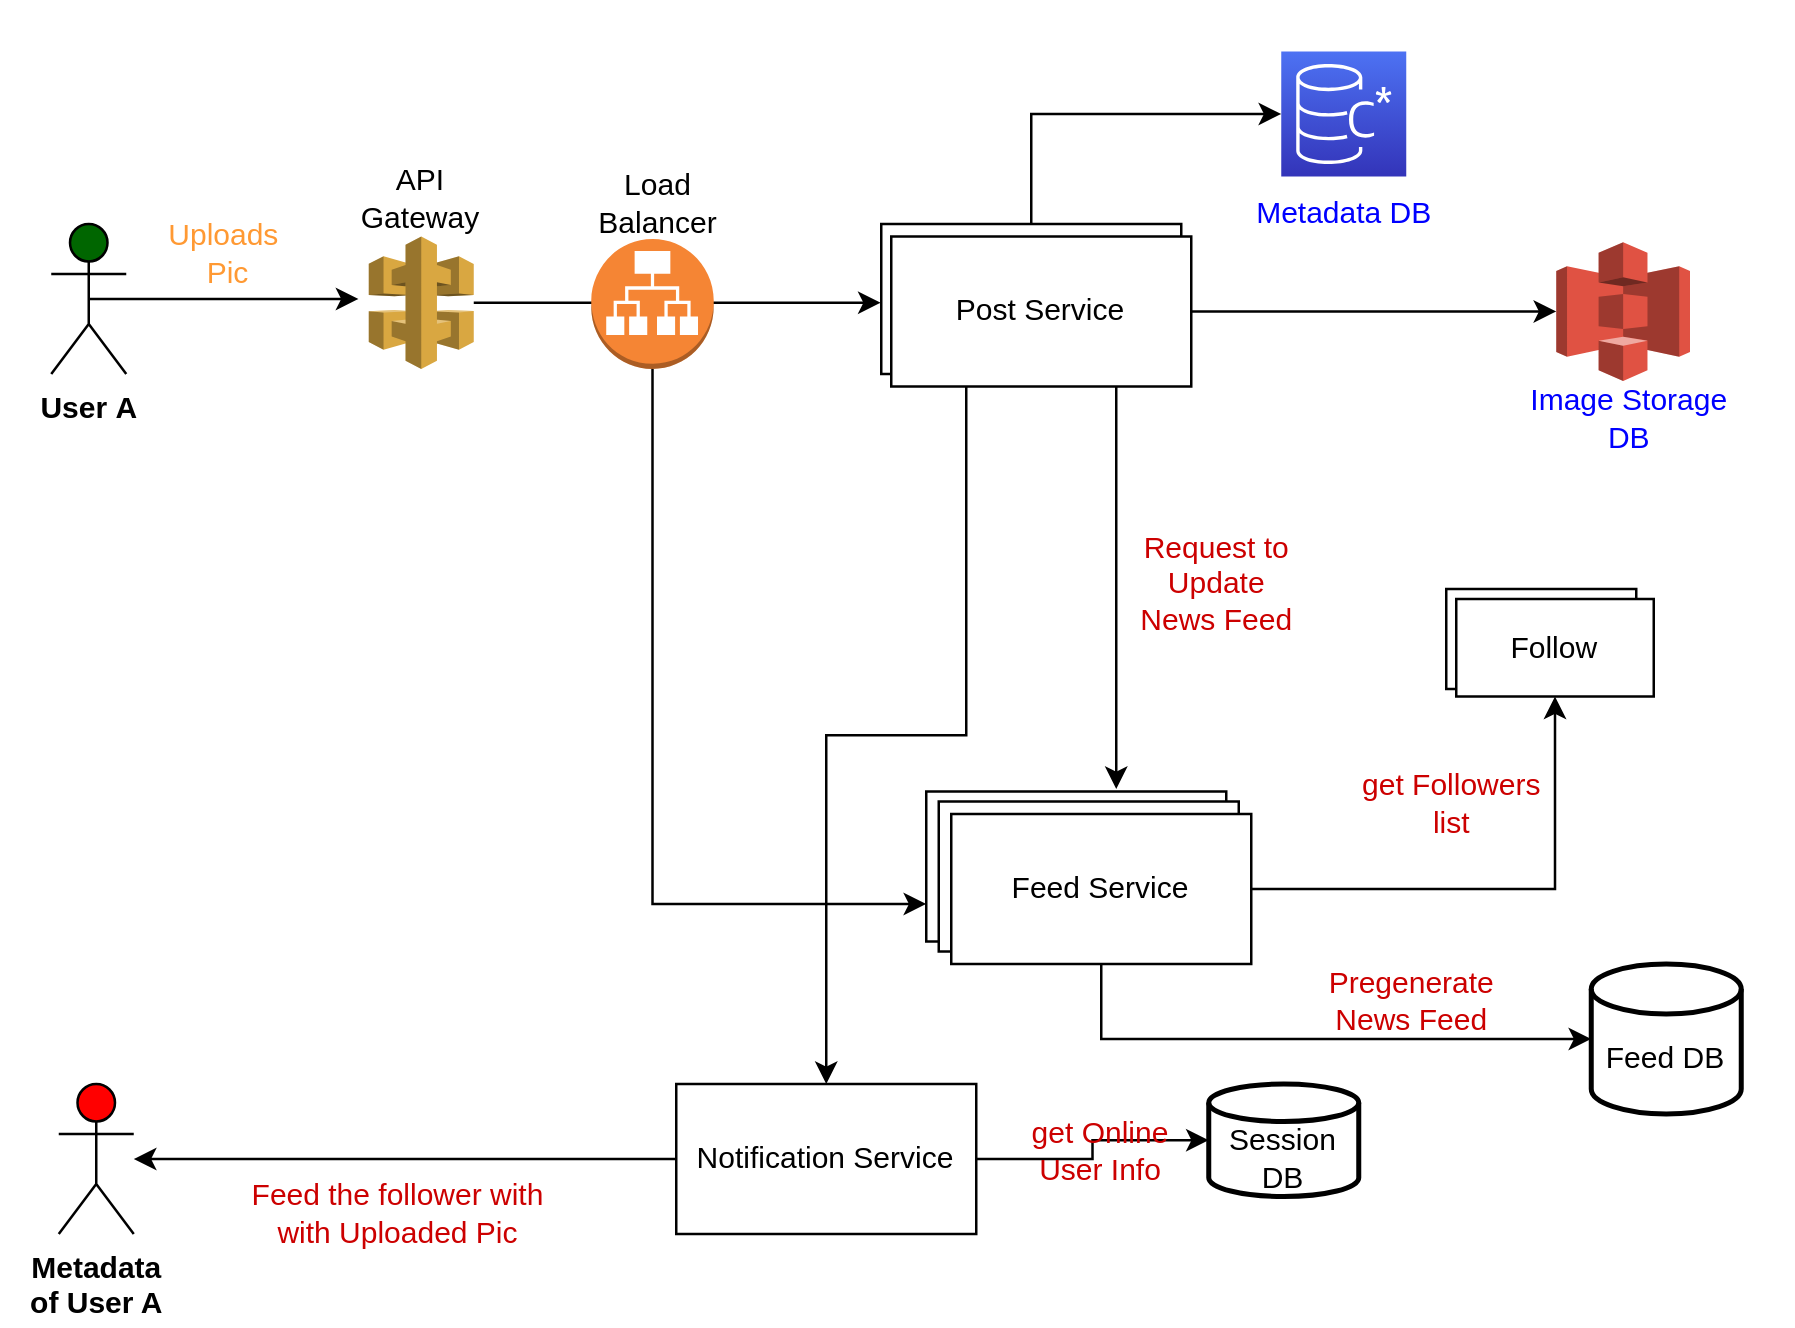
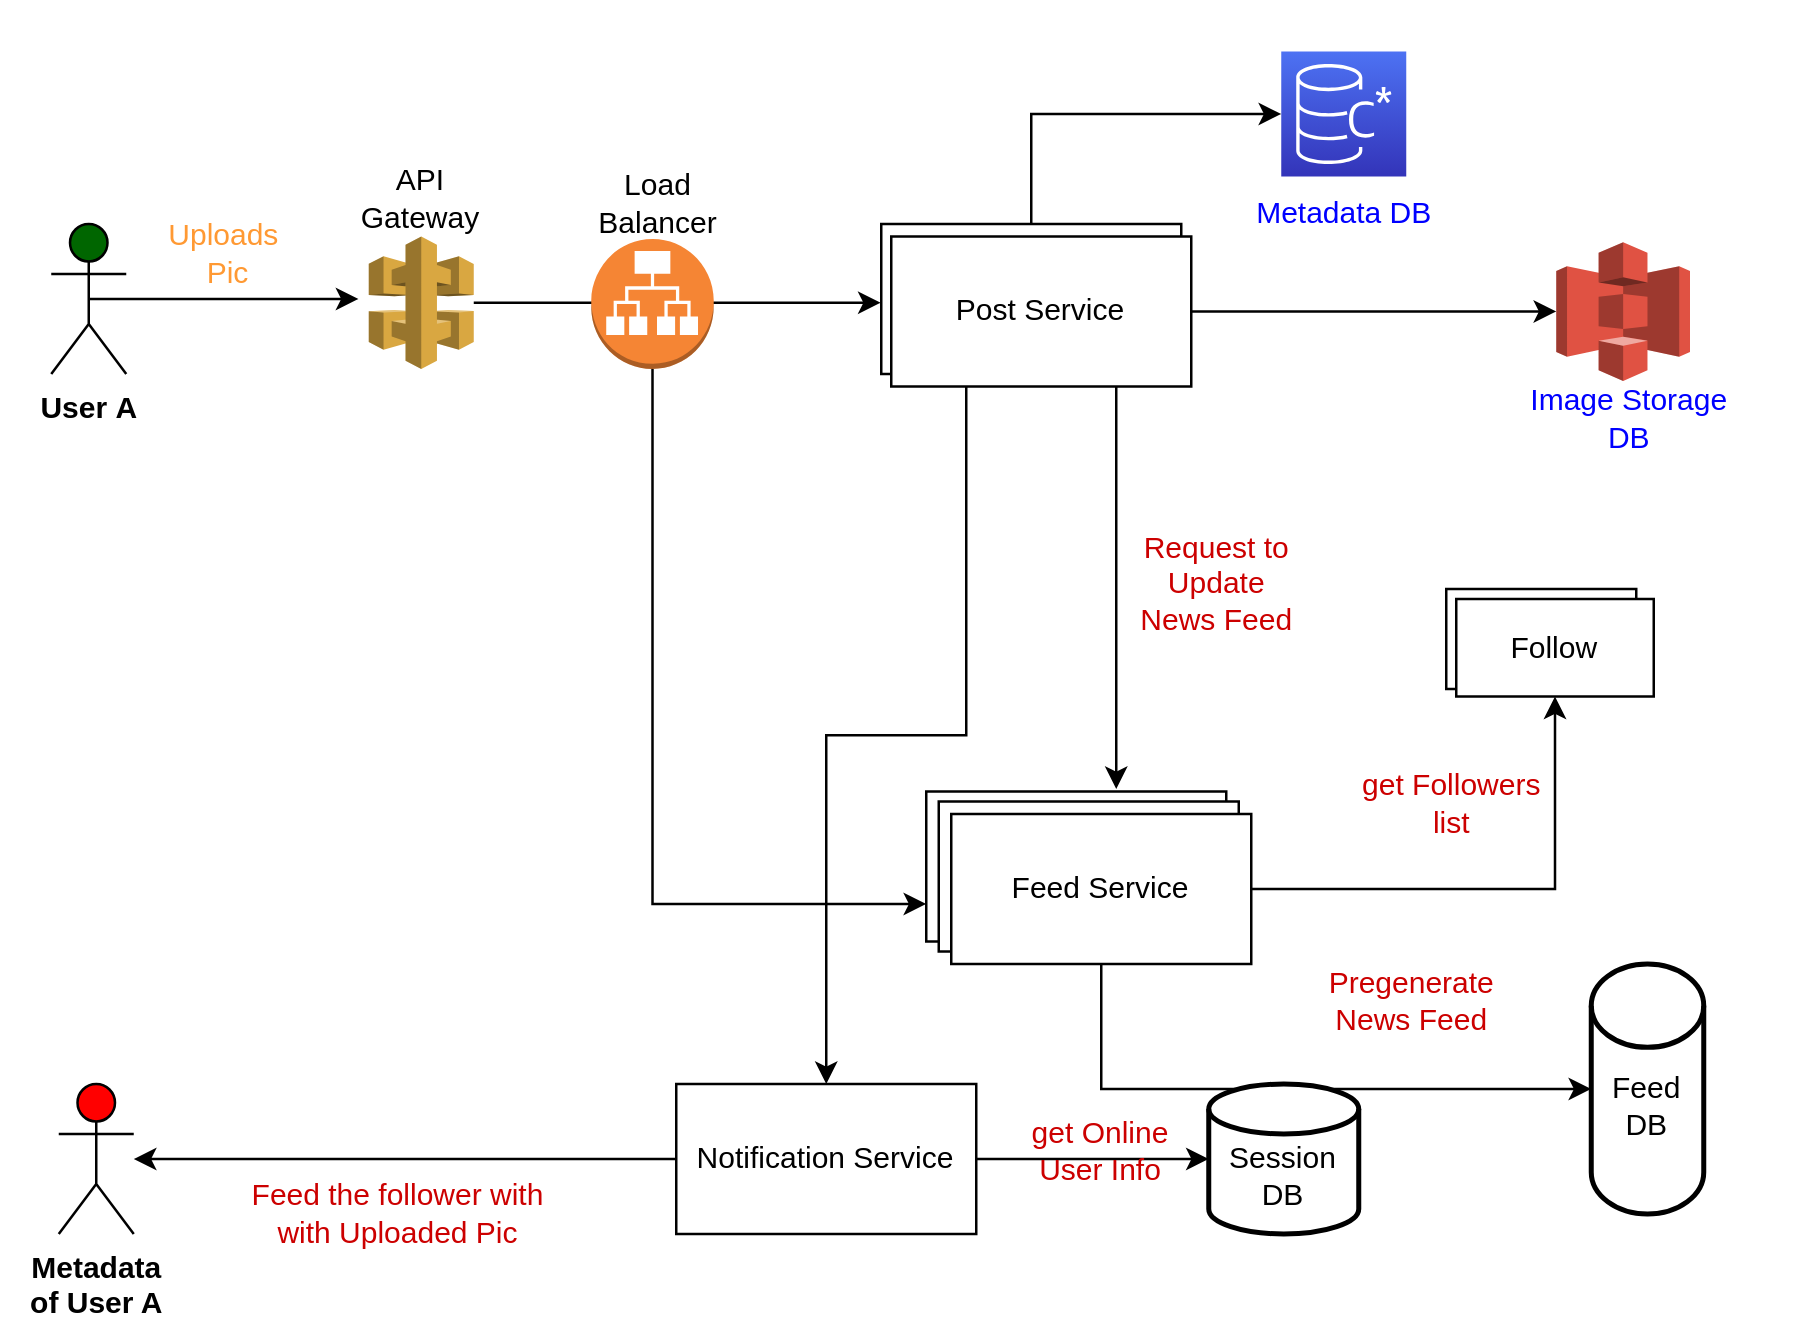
(1666, 1039) -> (1648, 1089)
(1284, 1140) -> (1284, 1159)
